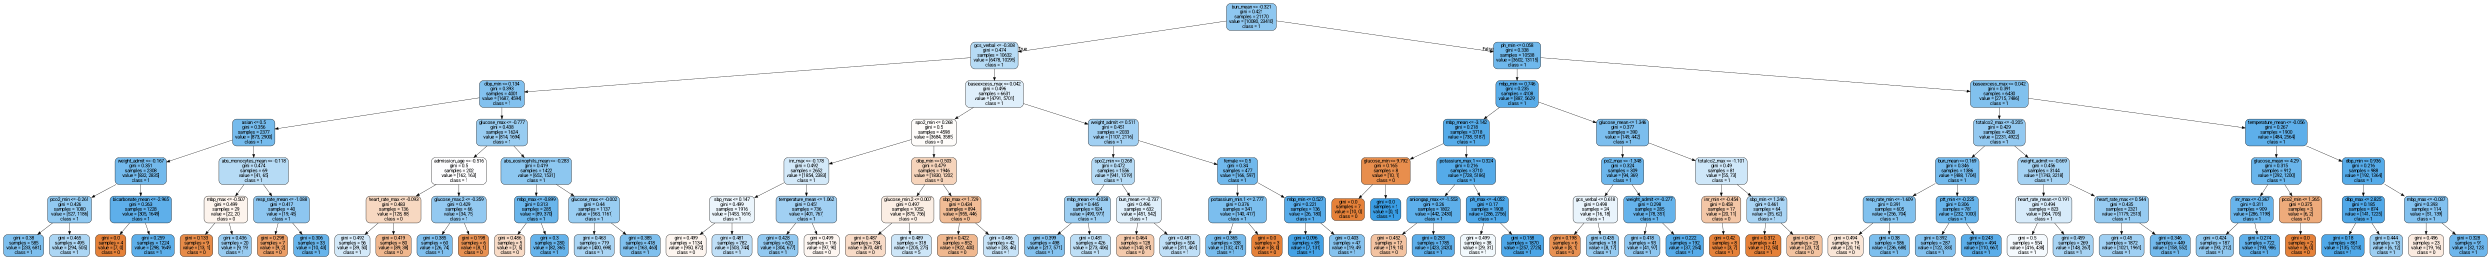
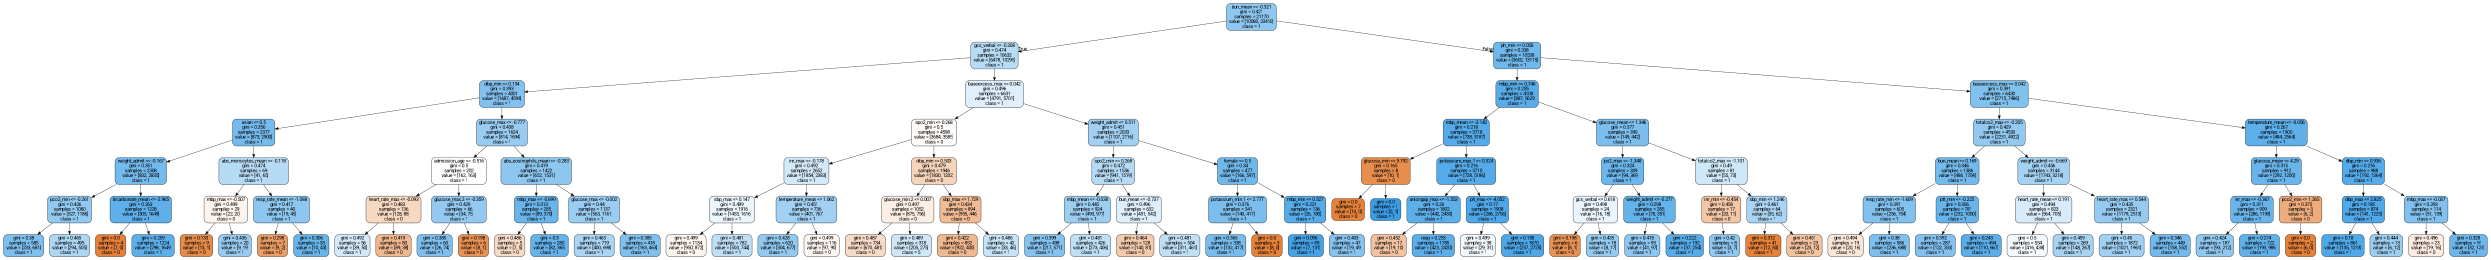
(1433, 246) -> (1433, 246)
(1725, 246) -> (1725, 246)
